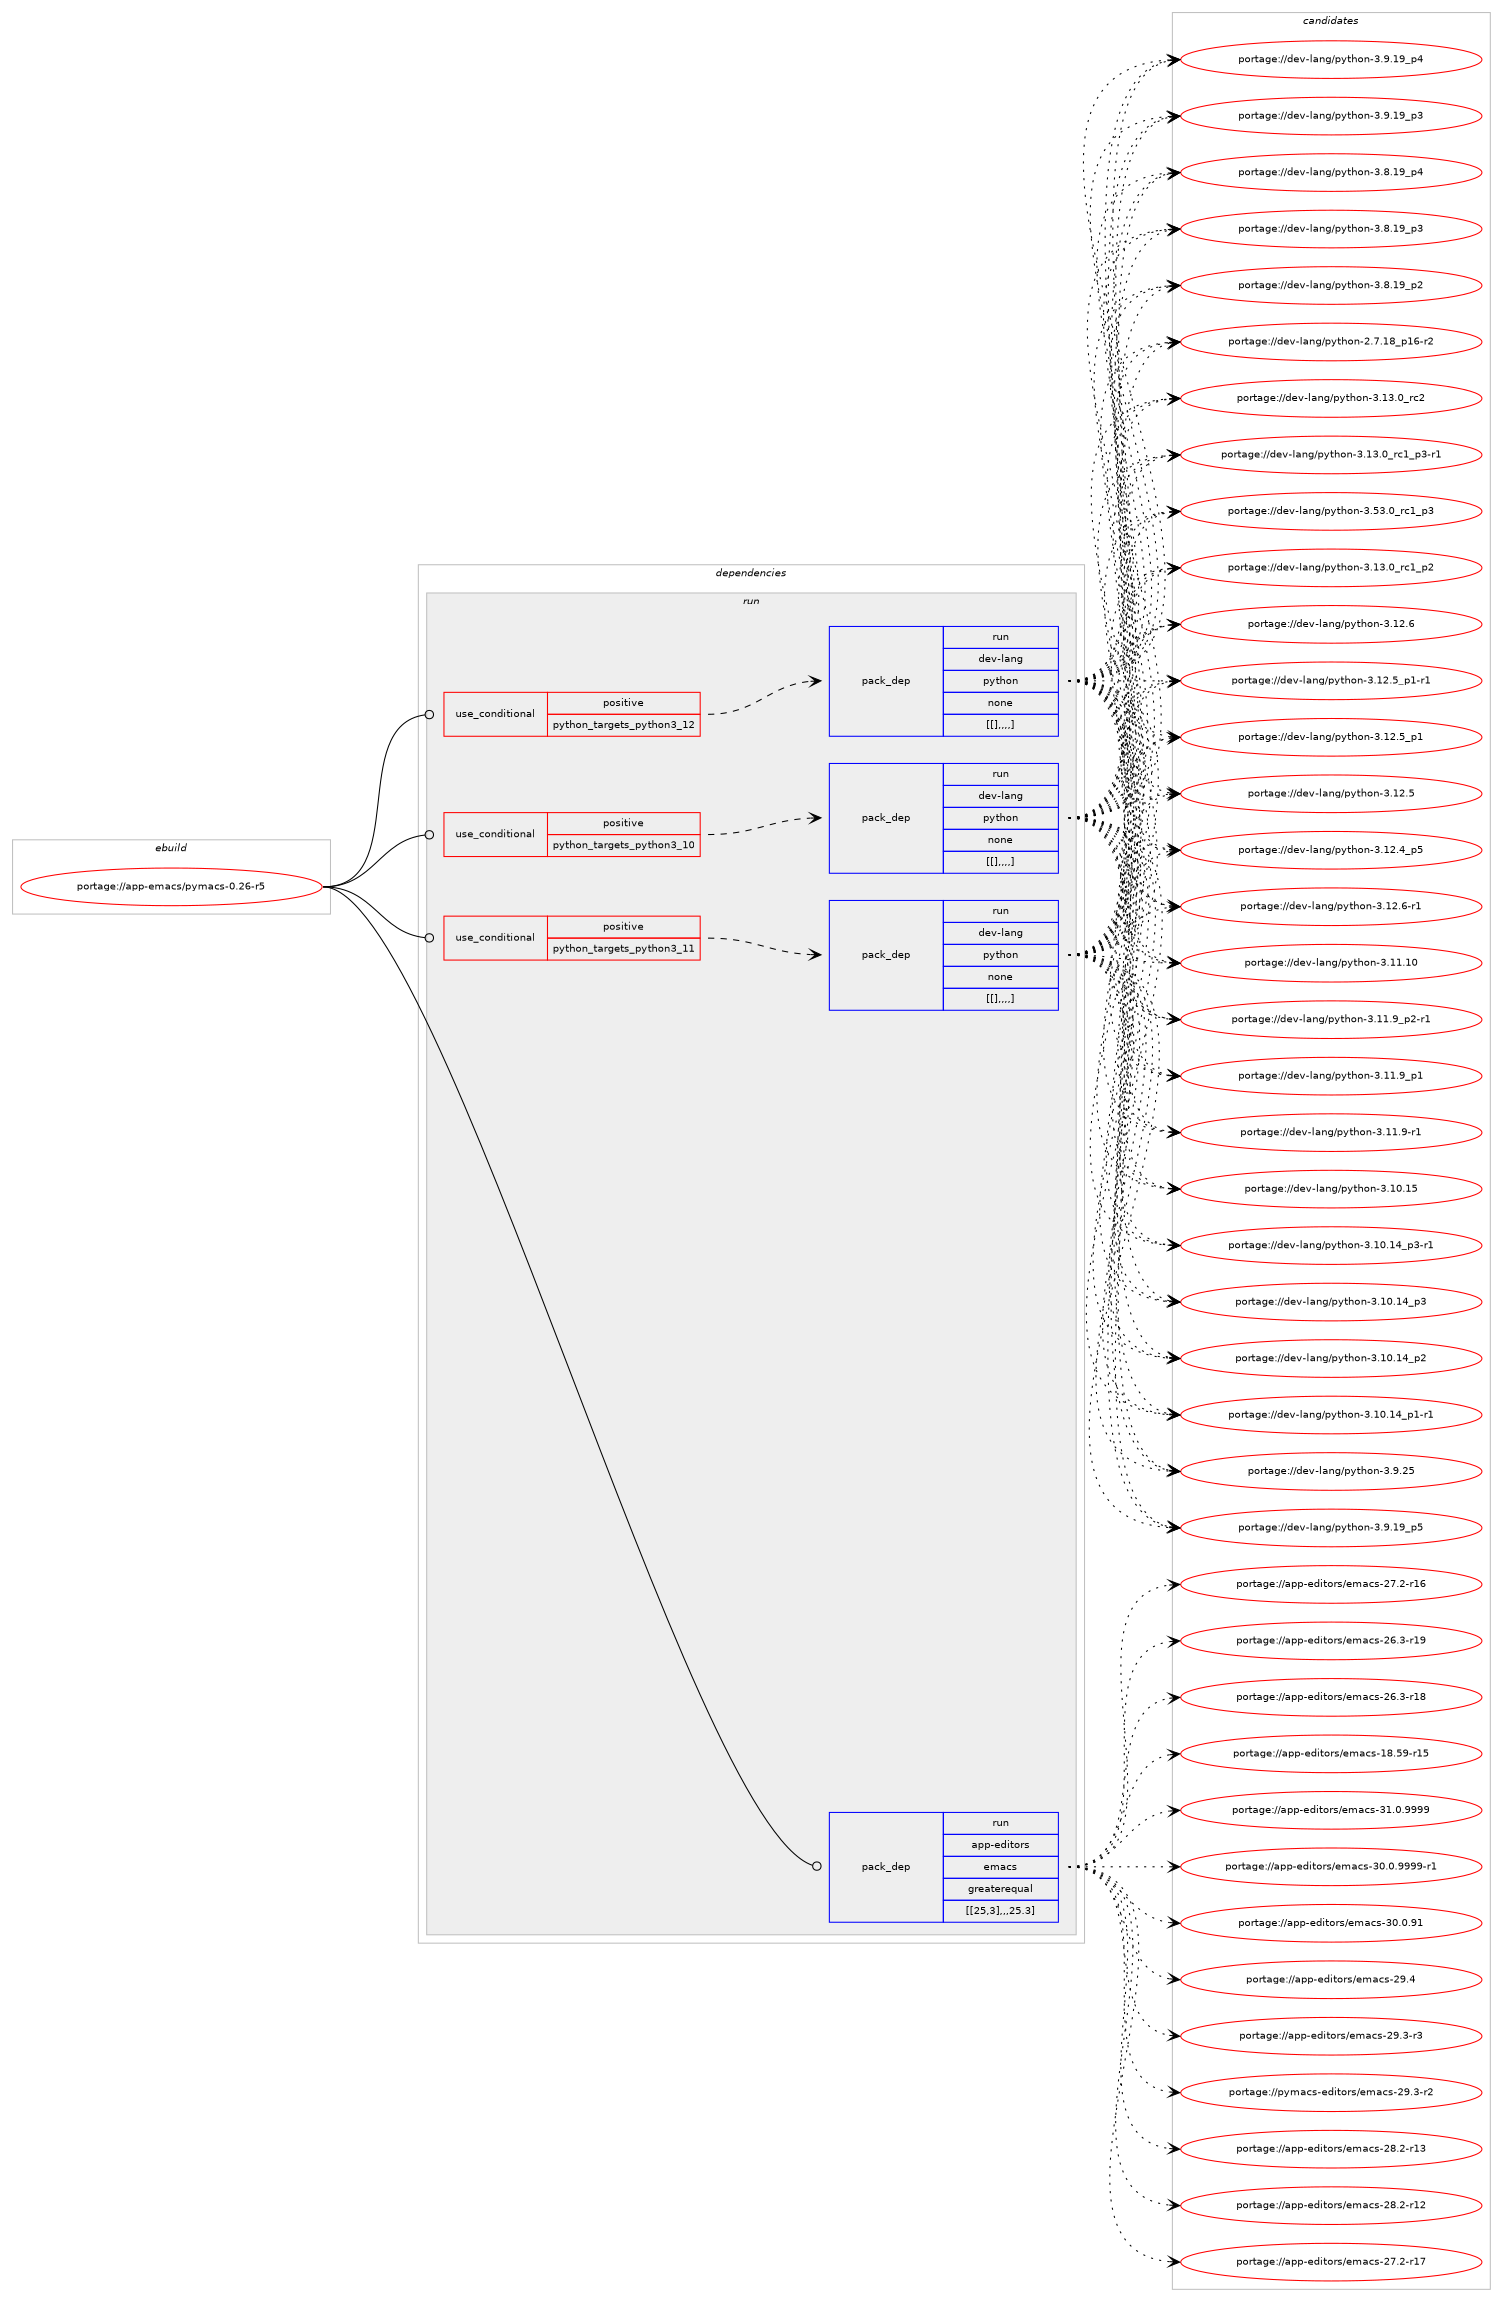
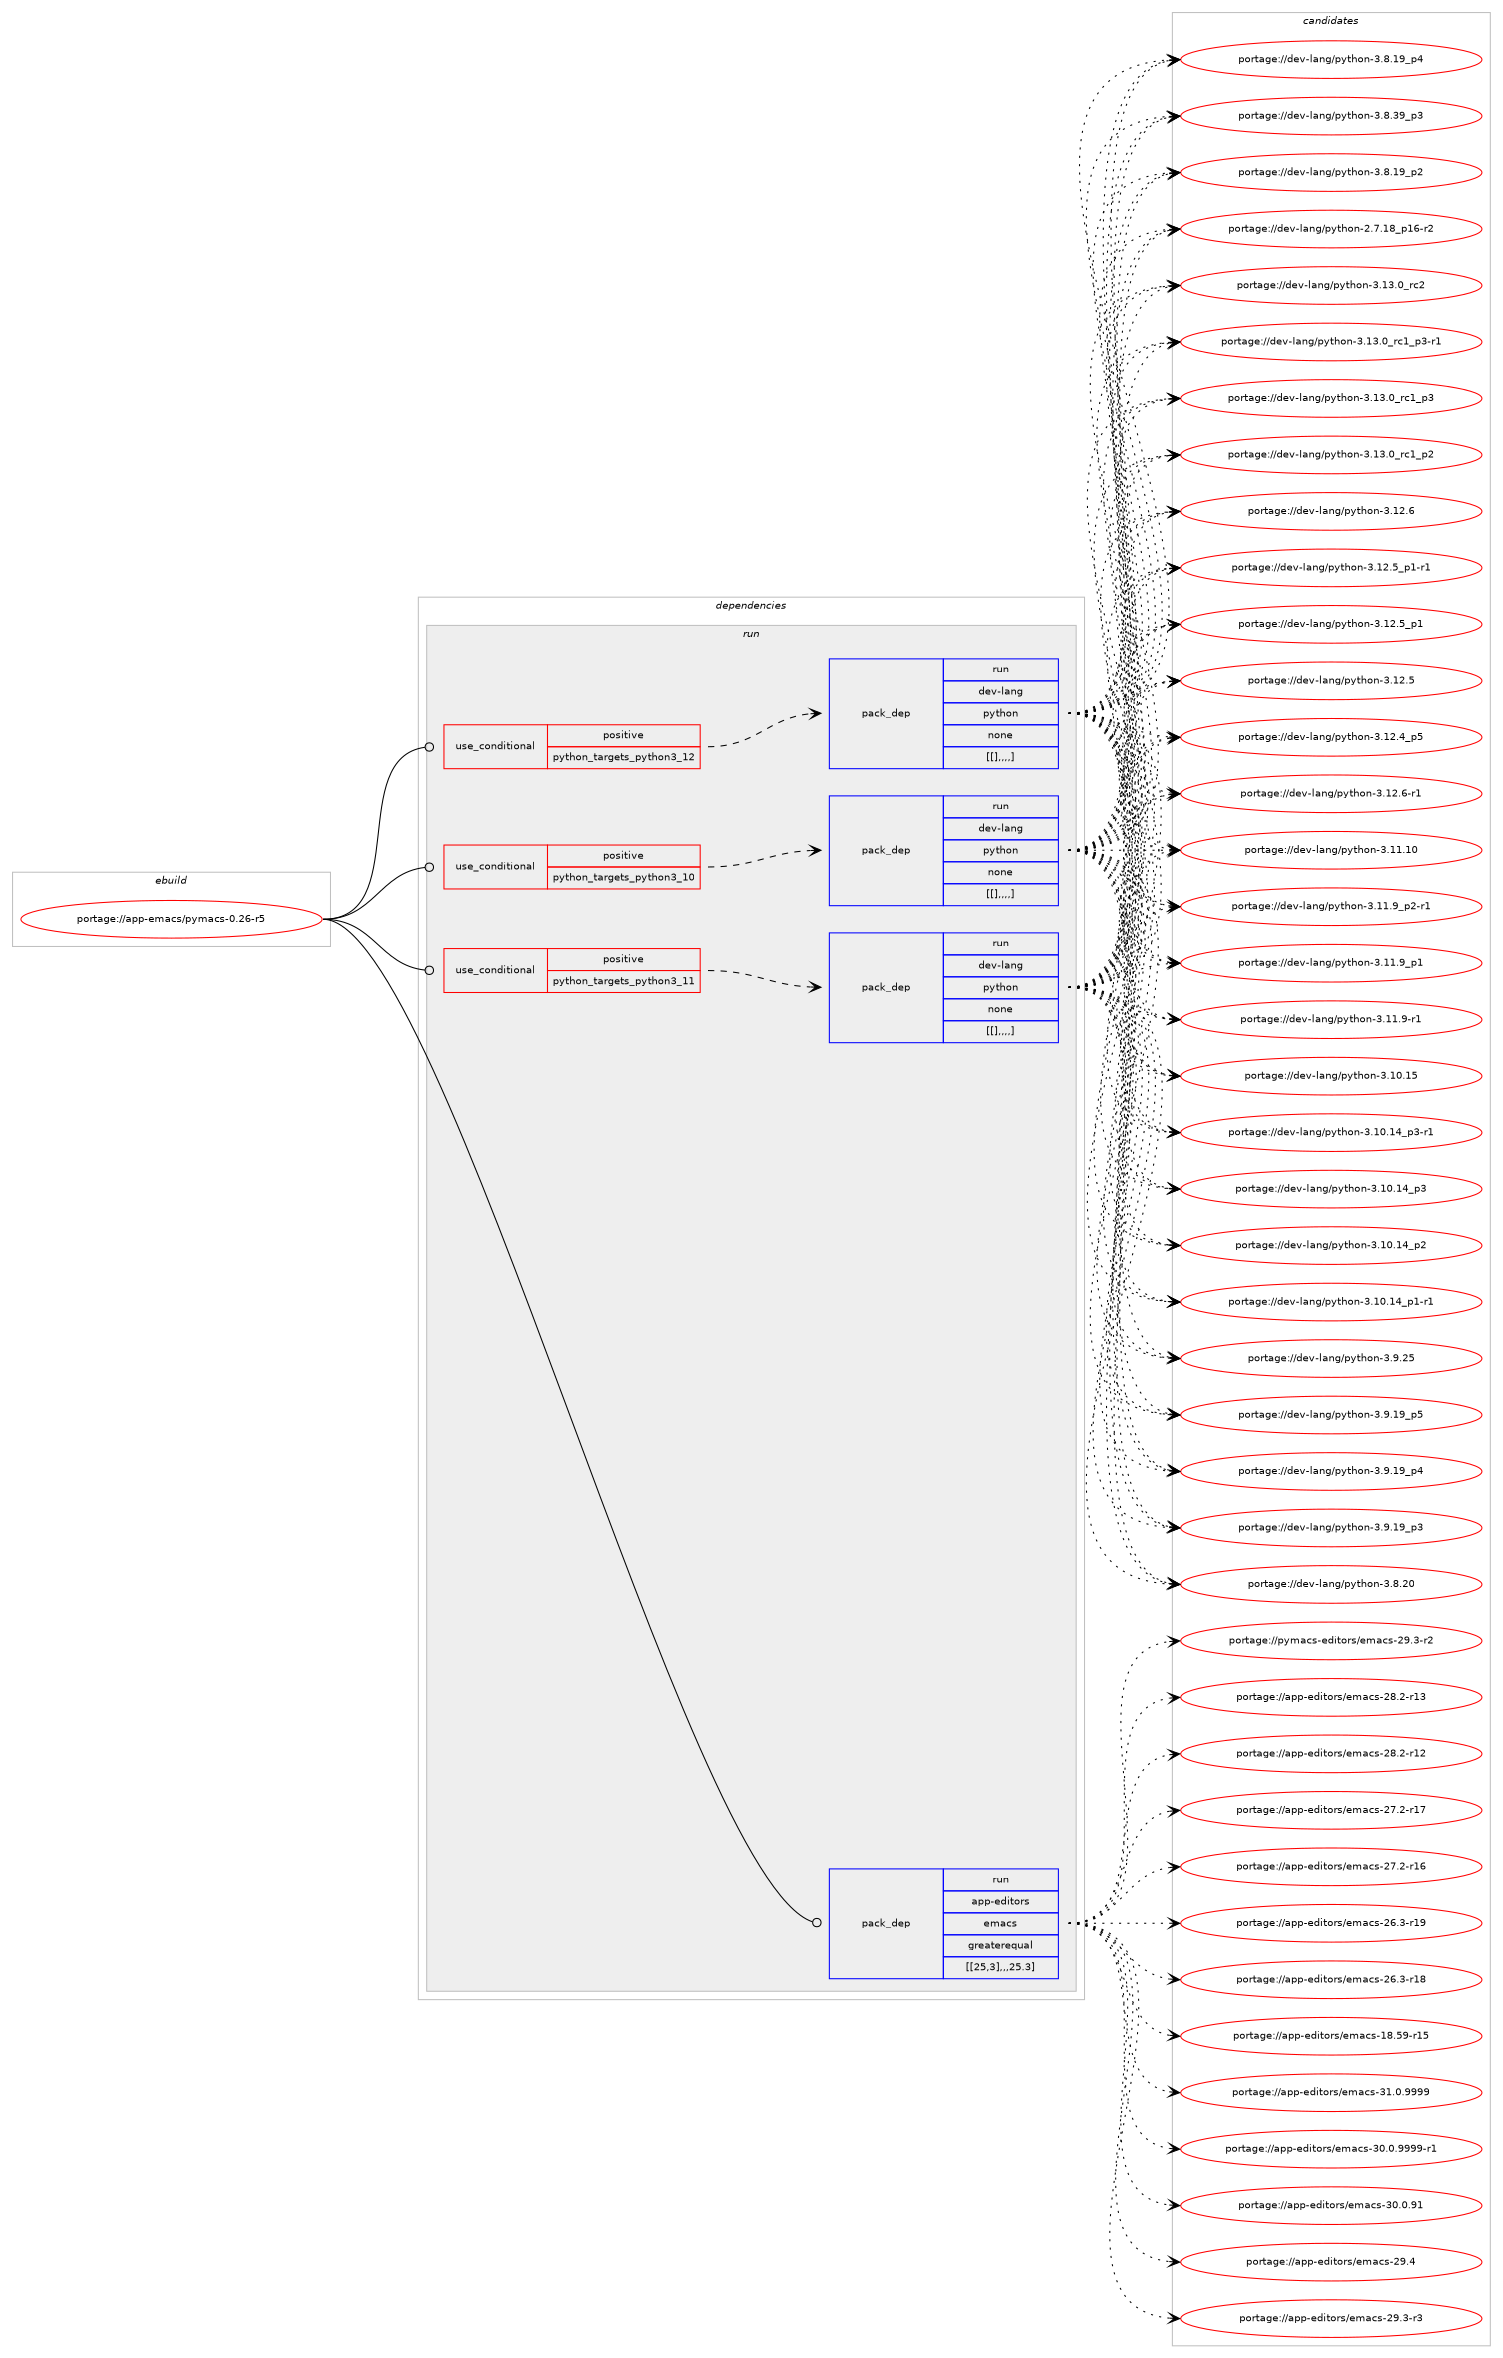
(1331, 229) -> (1331, 116)
(1331, 511) -> (1331, 398)
none -> (1331, 1584)
